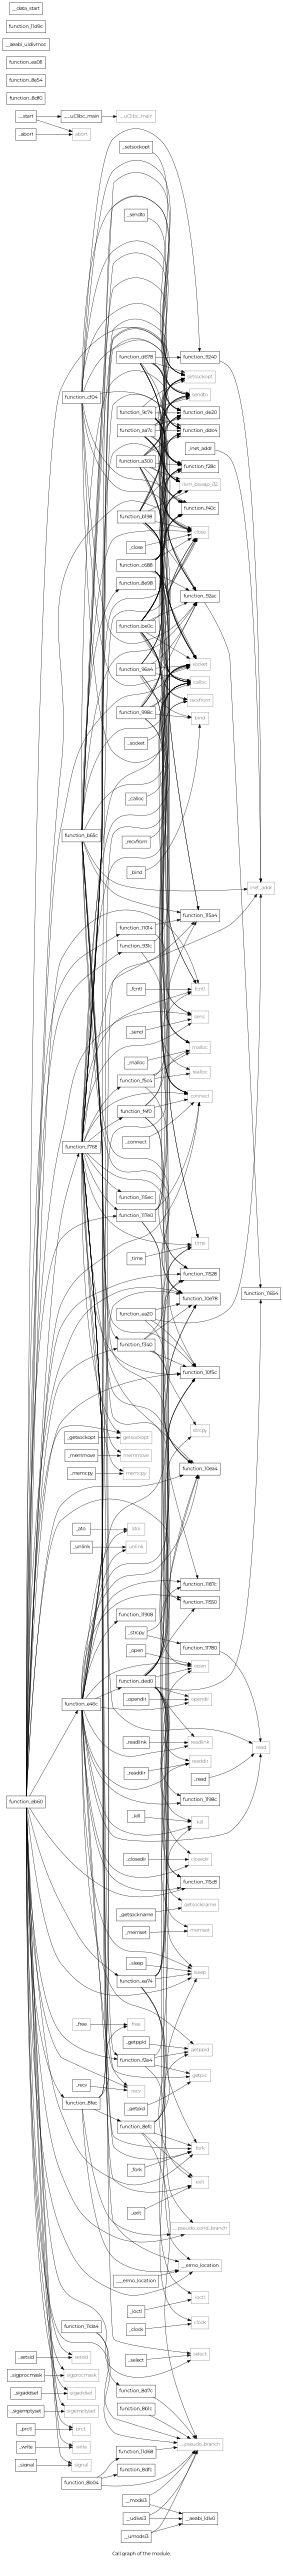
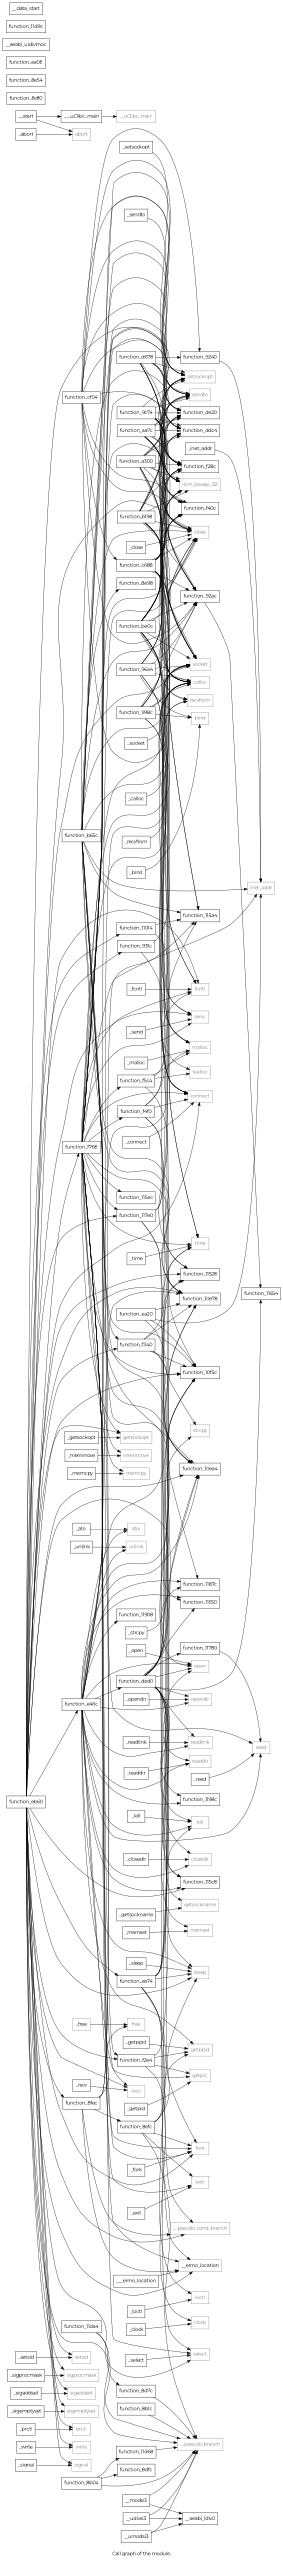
(91, 555) -> (90, 474)
(185, 1162) -> none
(158, 1638) -> (159, 1664)
(159, 2104) -> (163, 2263)
